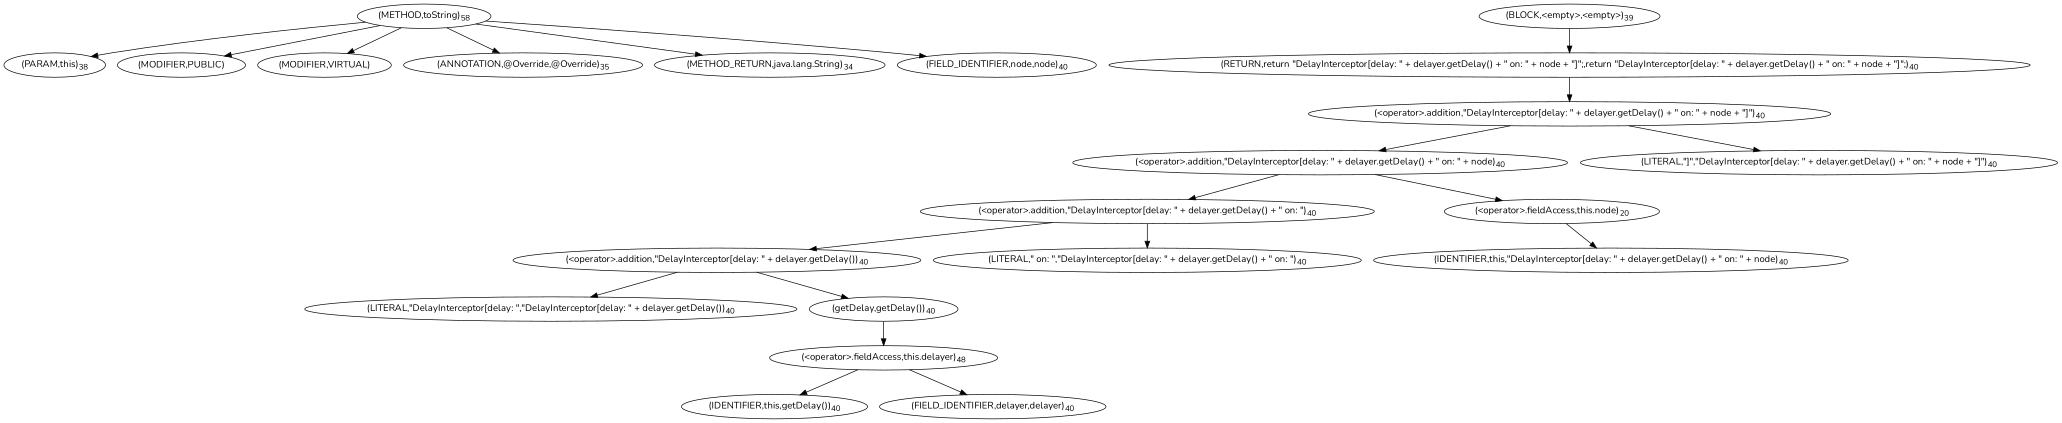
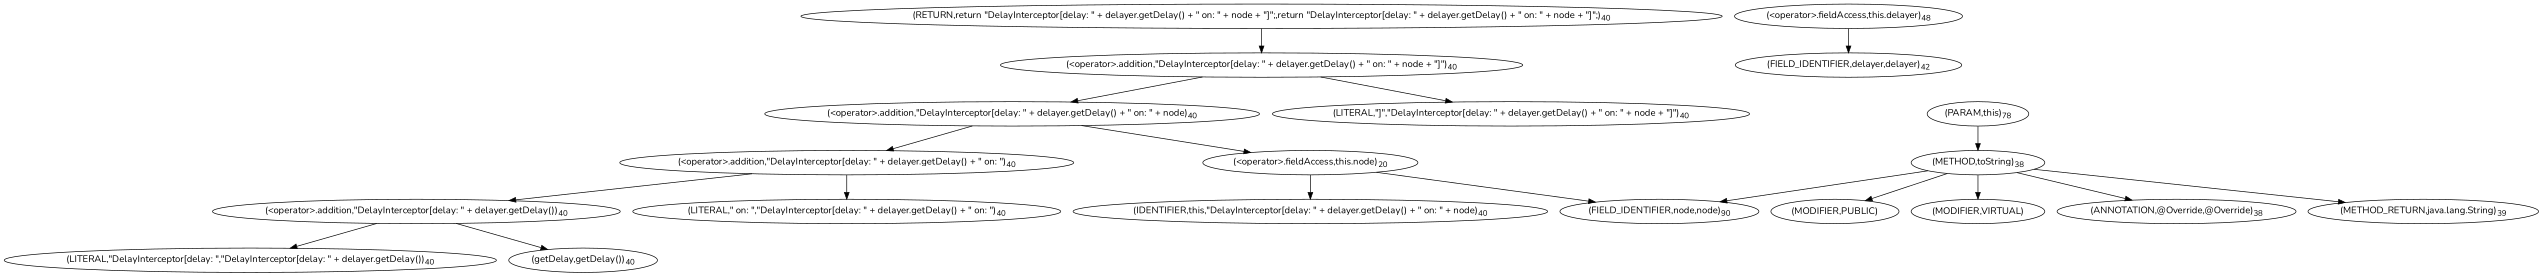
(465, 15) -> (2019, 162)
(1570, 16) -> none
(231, 37) -> (1978, 135)
(84, 64) -> (2007, 113)
(605, 64) -> (2258, 210)
(848, 64) -> (2502, 210)
(1063, 64) -> (1726, 210)
none -> (1482, 187)
(884, 330) -> none
(1070, 406) -> (1925, 64)
(774, 407) -> none
